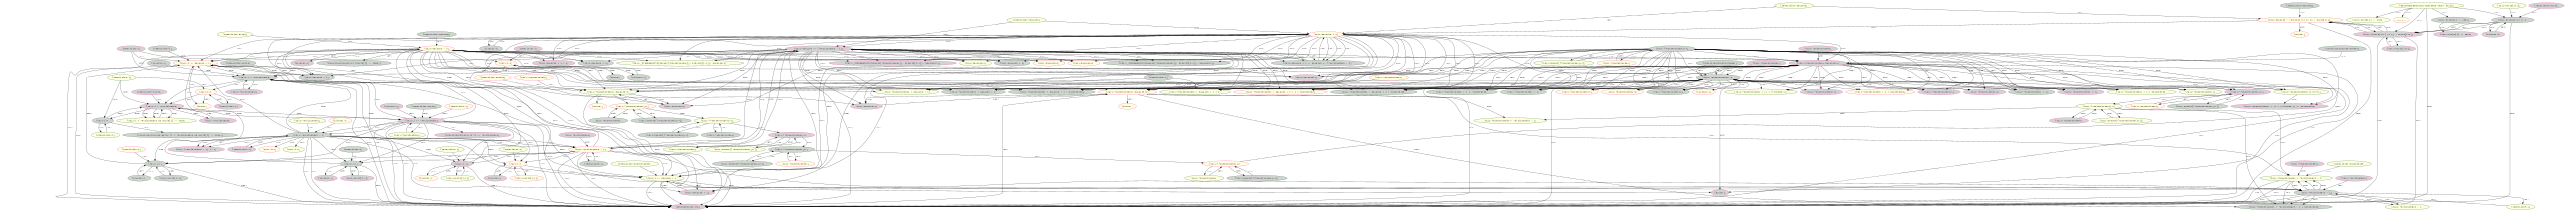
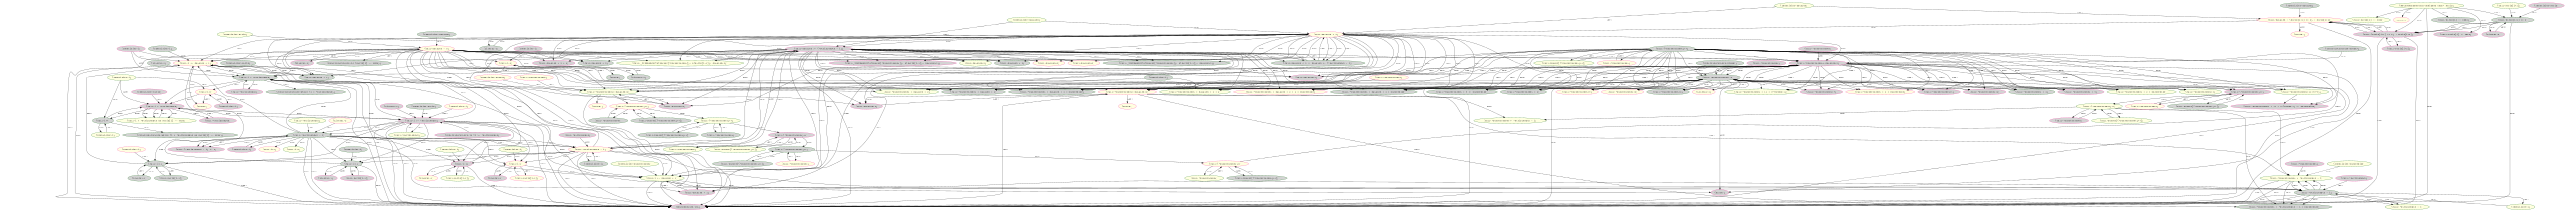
(2440, 26) -> (2473, 14)
none -> (635, 55)
none -> (306, 92)
(446, 128) -> (456, 126)
